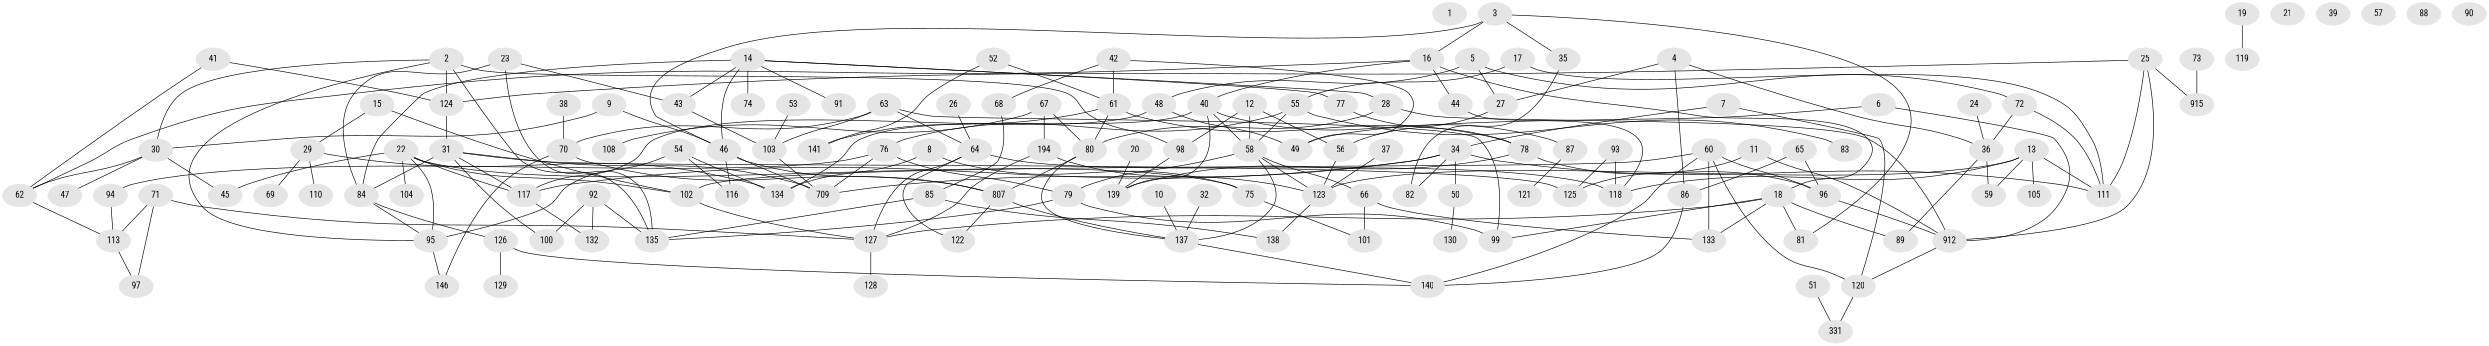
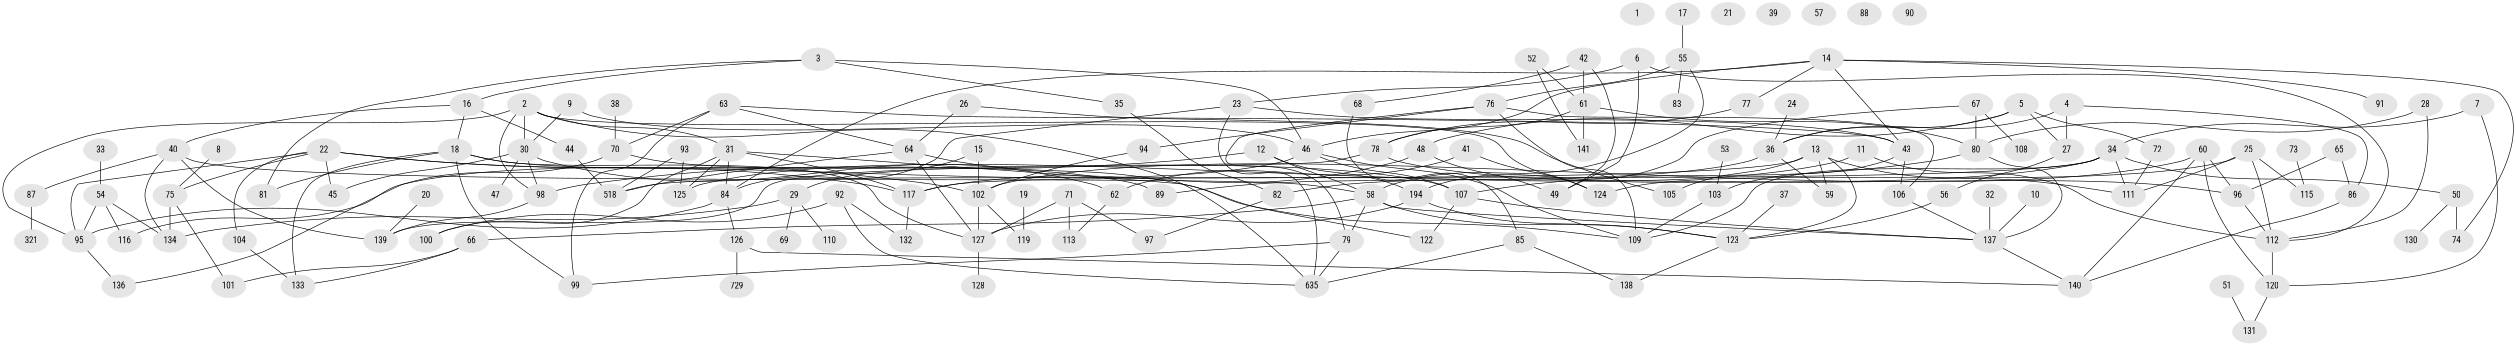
(713, 71) -> none
(1923, 75) -> none
(1069, 76) -> none
none -> (1439, 88)
(2197, 105) -> (2307, 195)
(446, 126) -> (627, 127)
(2001, 130) -> (1896, 127)
(811, 132) -> (1058, 117)
(1308, 134) -> (1338, 173)
none -> (1493, 136)
none -> (101, 150)
none -> (533, 173)
(853, 173) -> (170, 213)
(823, 195) -> (1635, 241)
(999, 195) -> (1461, 195)
(1525, 195) -> (31, 241)
(1615, 195) -> (610, 195)
(1709, 195) -> (269, 264)
none -> (1899, 195)
(112, 218) -> (1086, 161)
none -> (1001, 218)
none -> (2456, 218)
(652, 241) -> (1312, 286)
(1950, 241) -> (2272, 241)
(125, 264) -> (1201, 222)
(442, 286) -> (119, 286)
(501, 286) -> (737, 286)
(1836, 332) -> (2250, 332)
